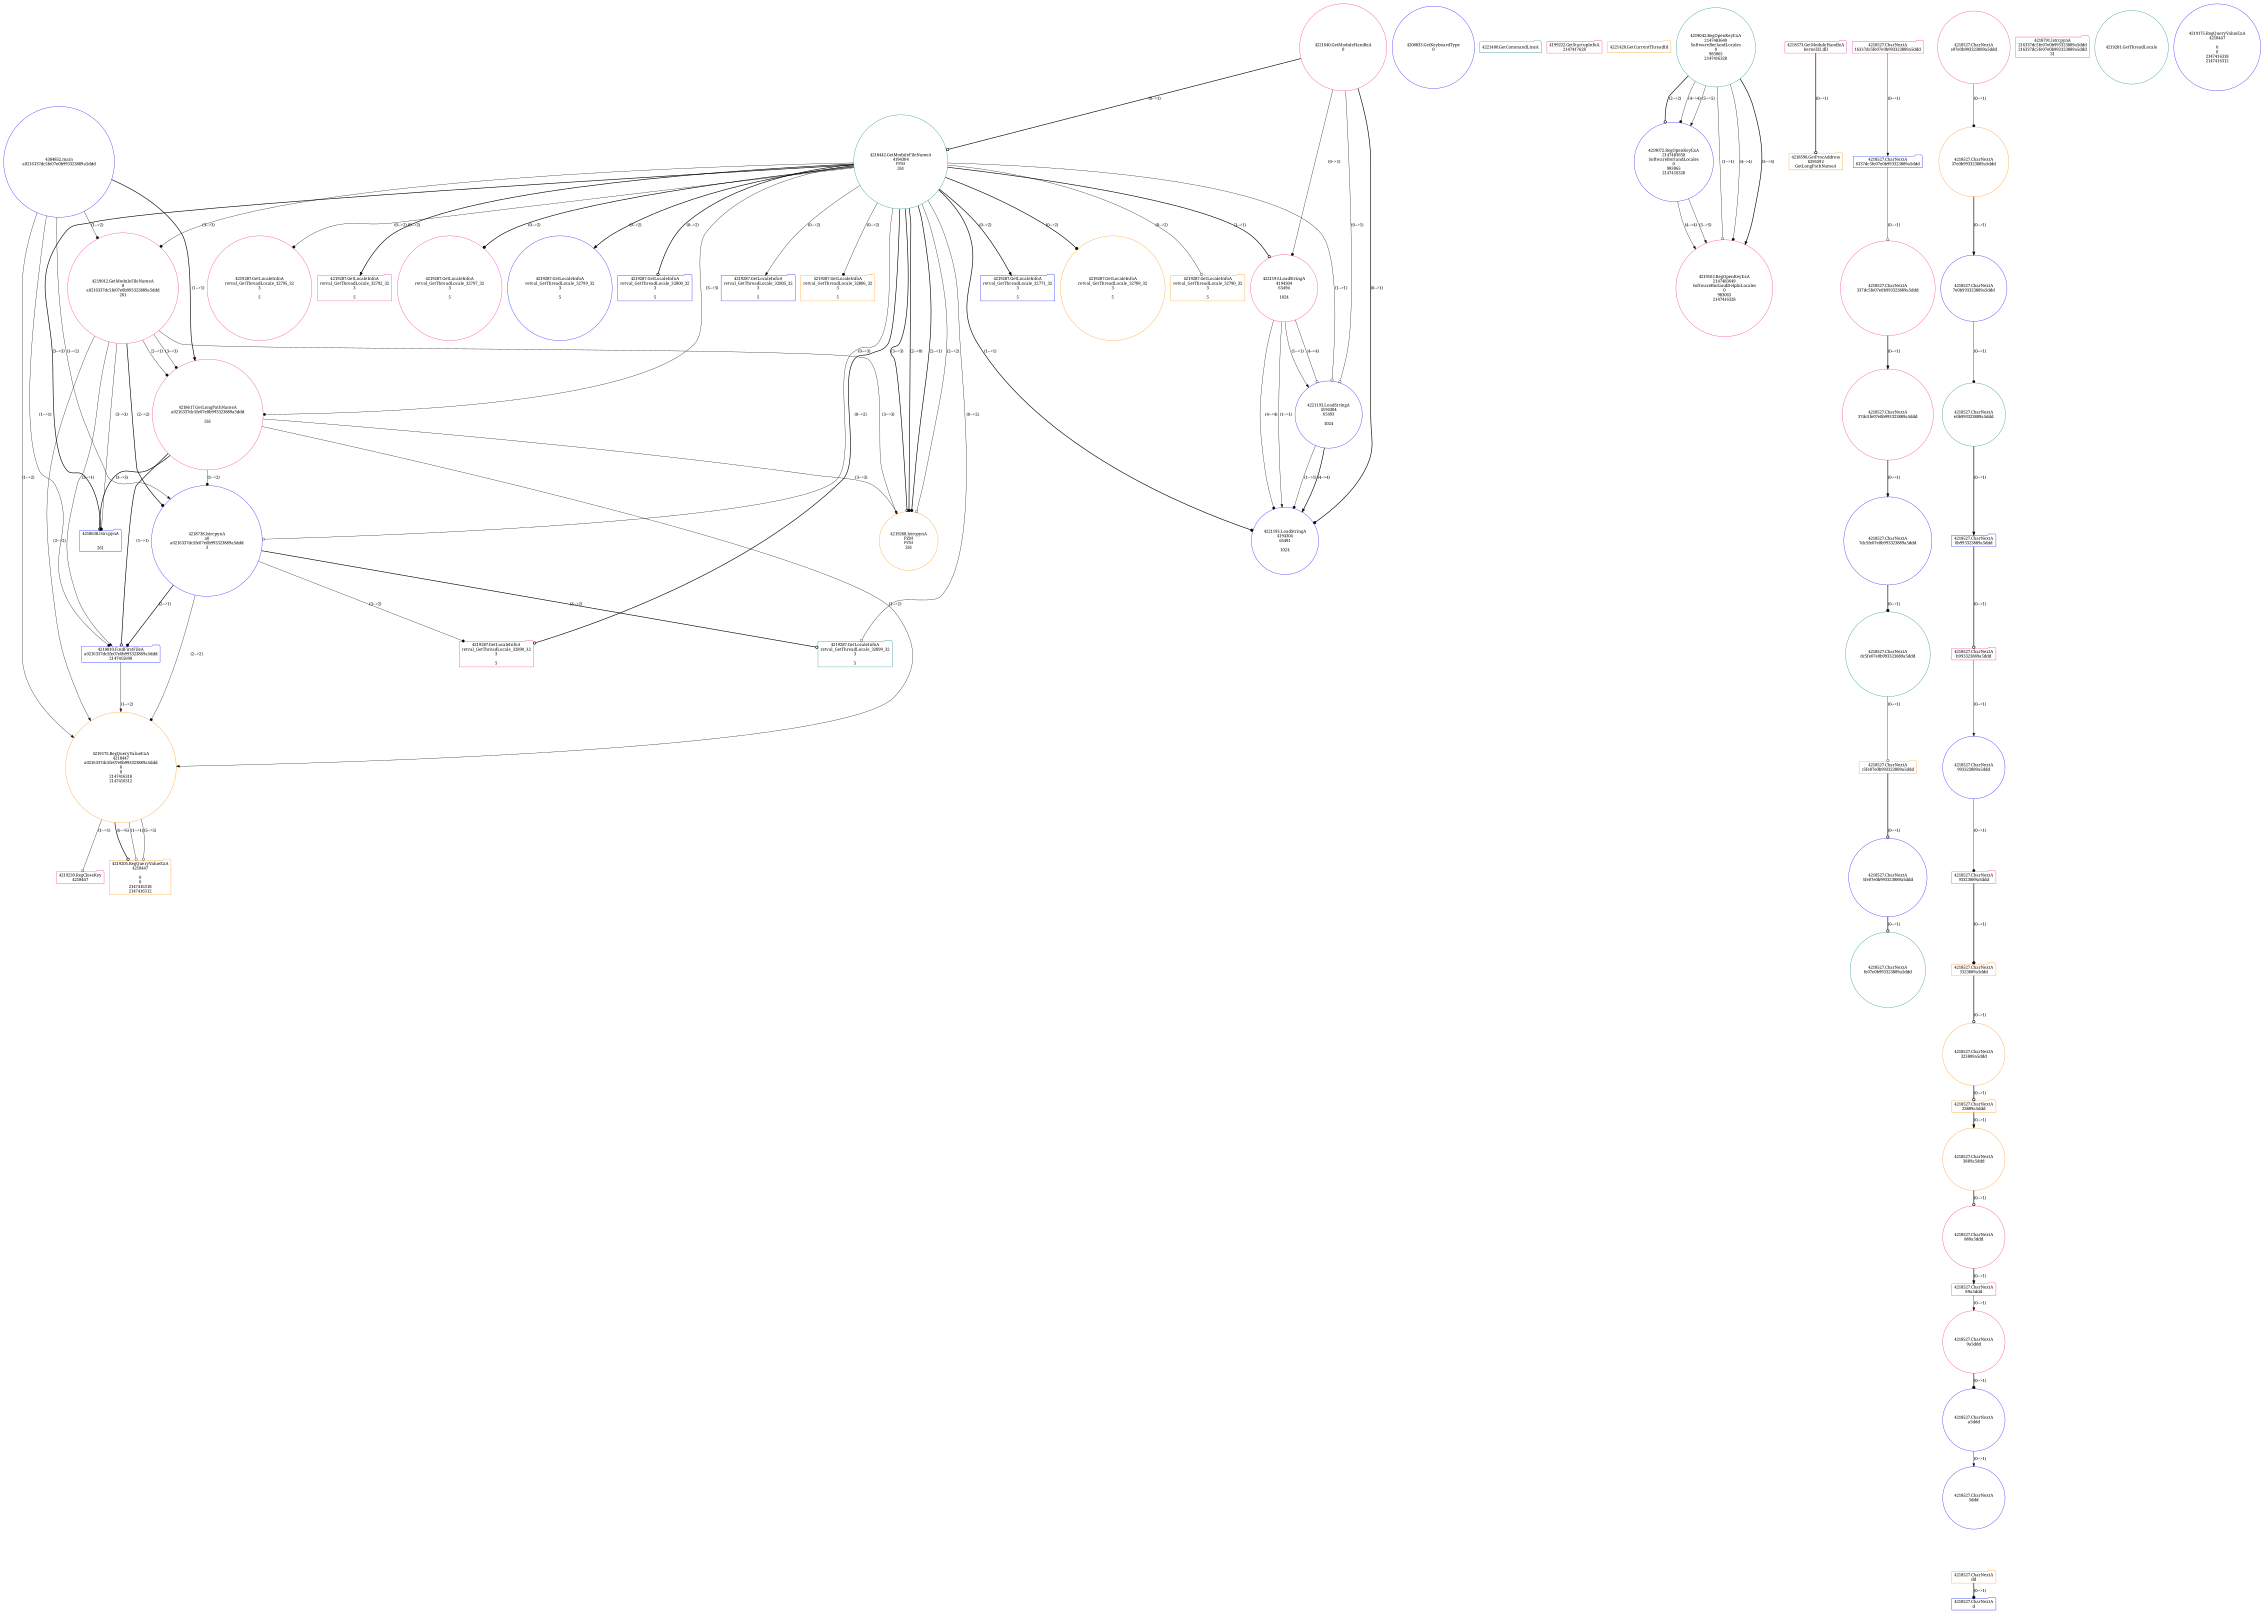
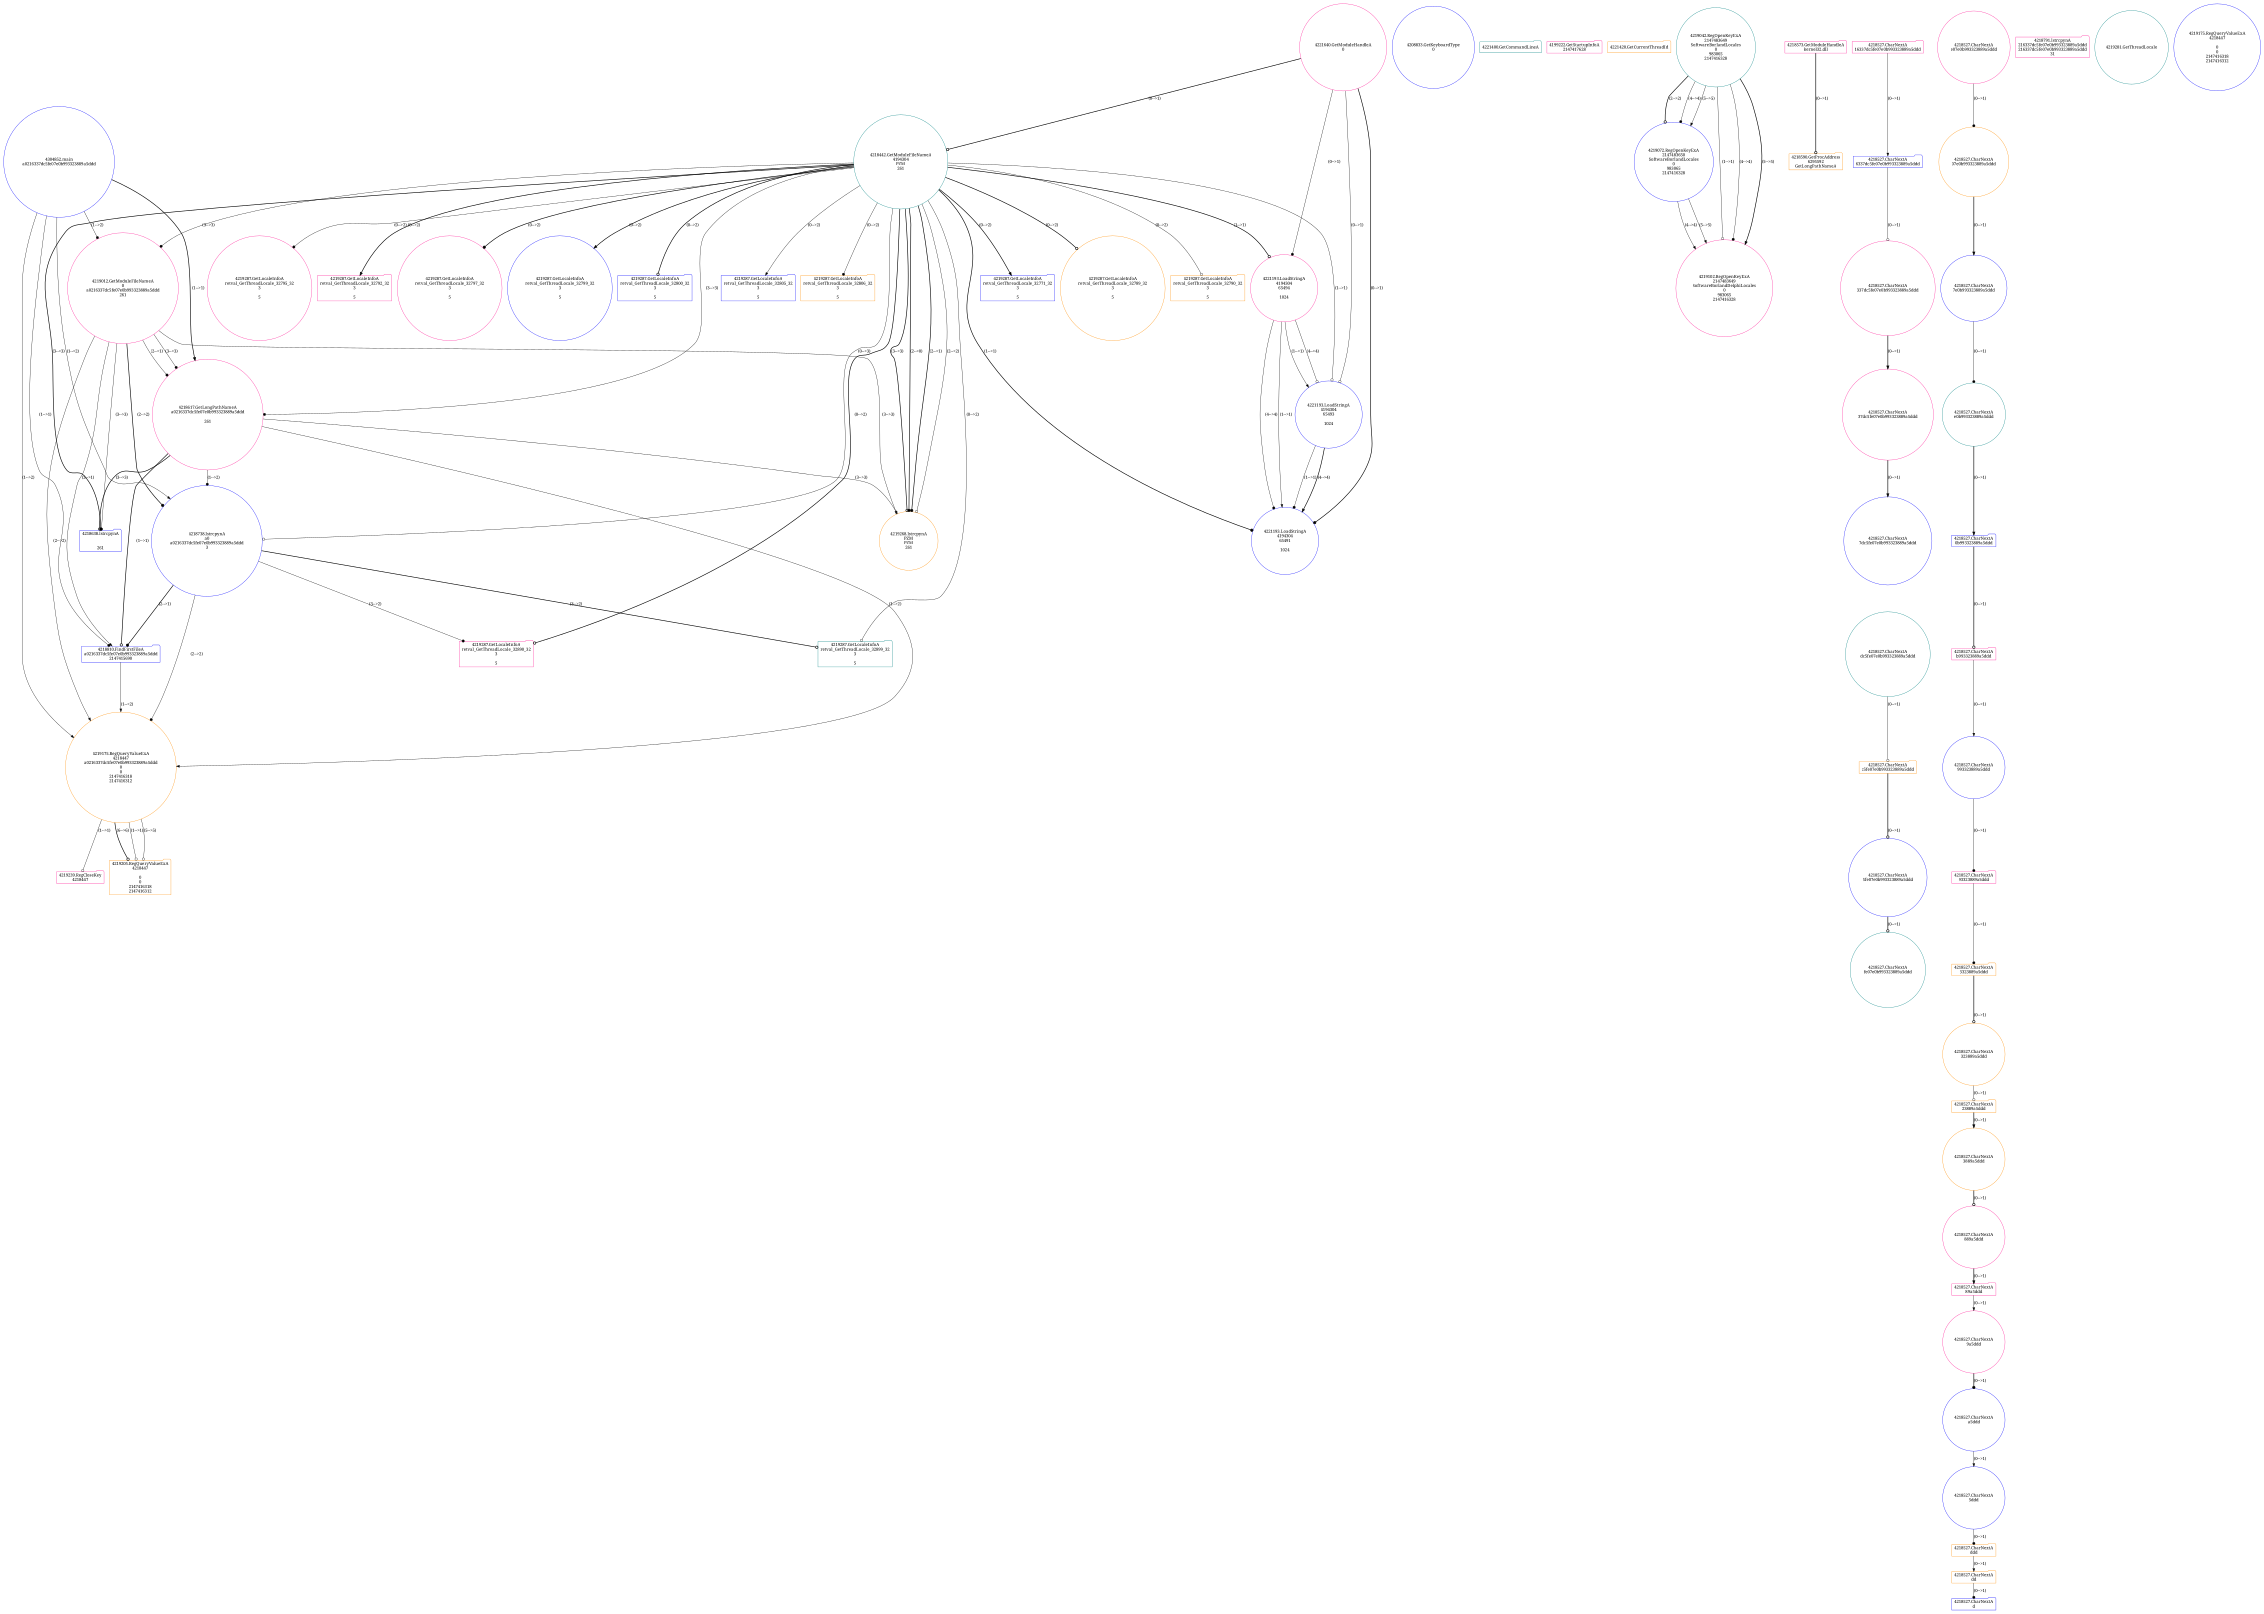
(1014, 207) -> (1014, 207)
(1888, 597) -> none
(1974, 922) -> (1974, 922)
(1974, 1092) -> (1974, 1092)
none -> (1974, 1550)
(1974, 1590) -> (1974, 1590)
